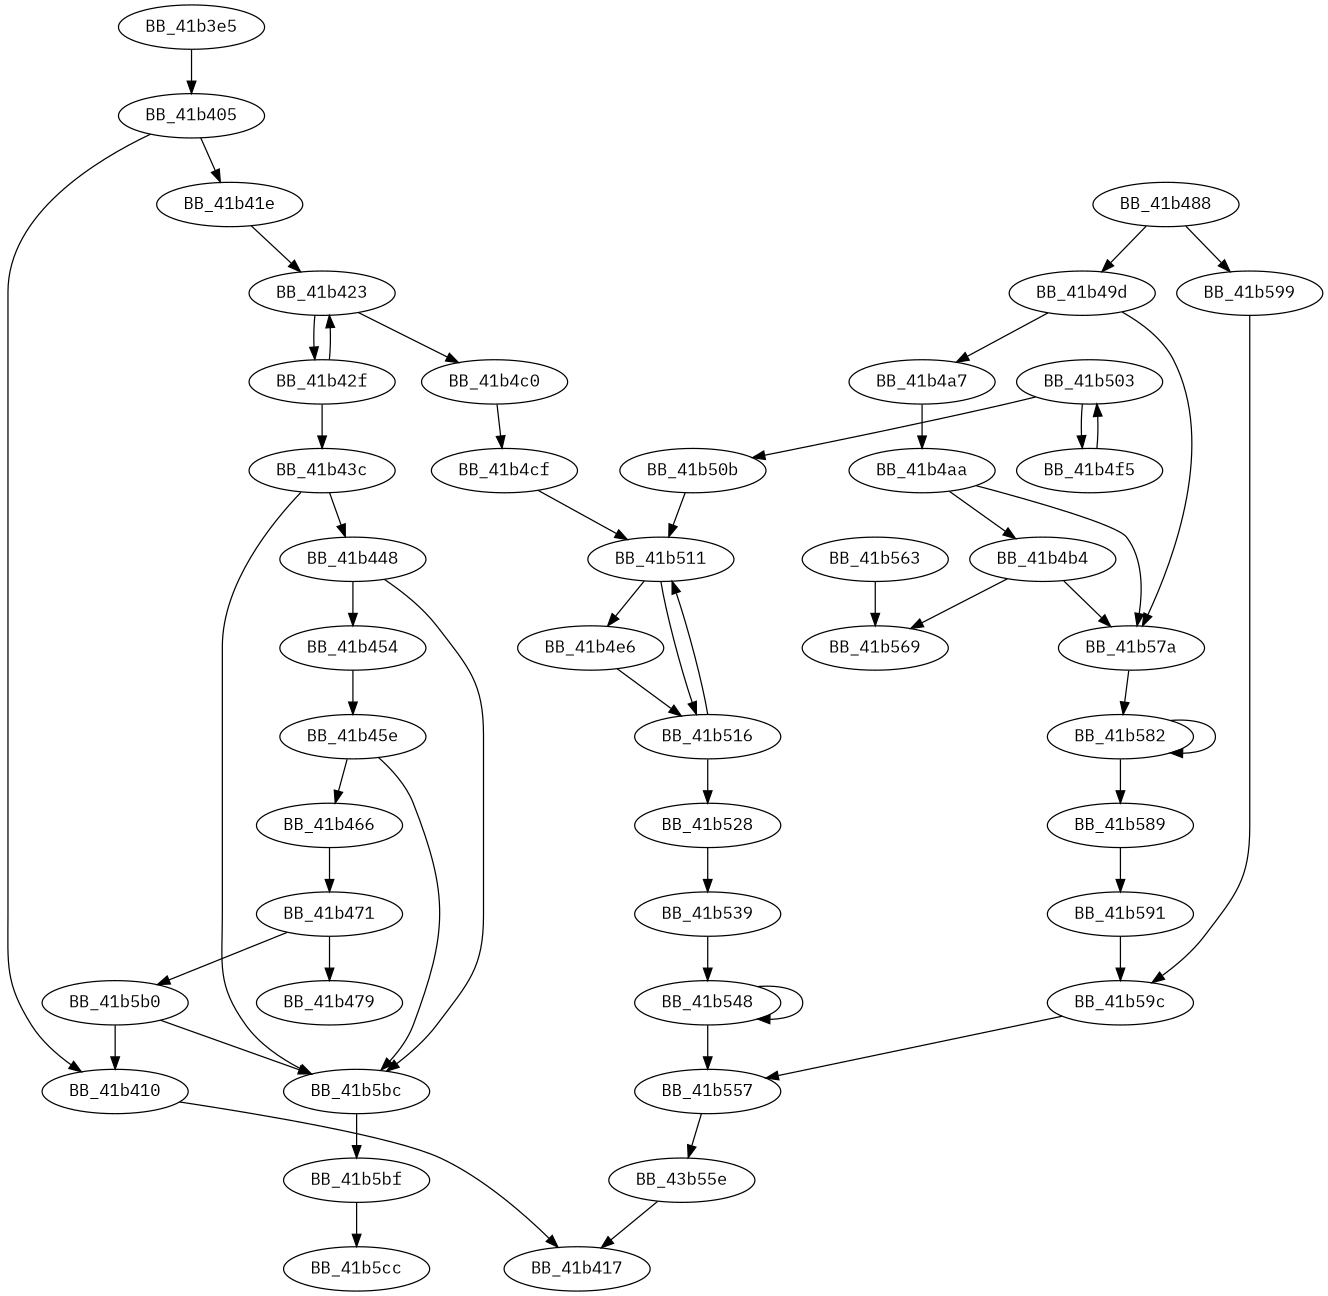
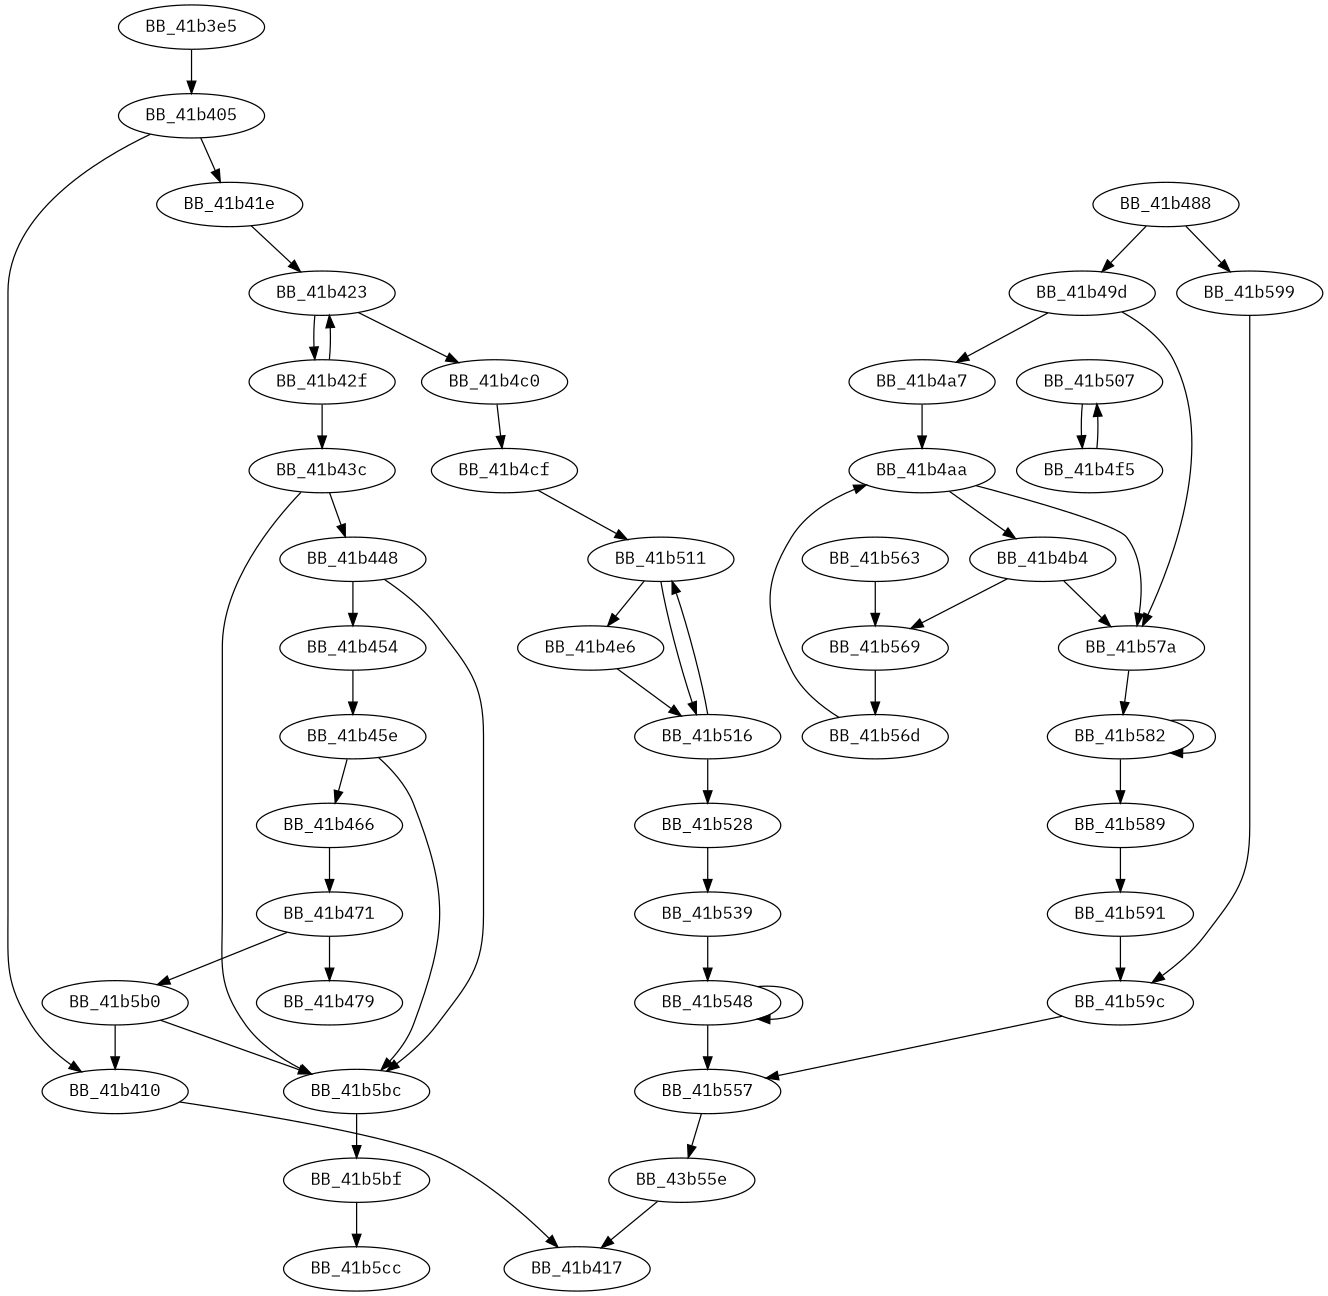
(1090, 382) -> (1090, 382)
(693, 471) -> none
none -> (875, 737)
